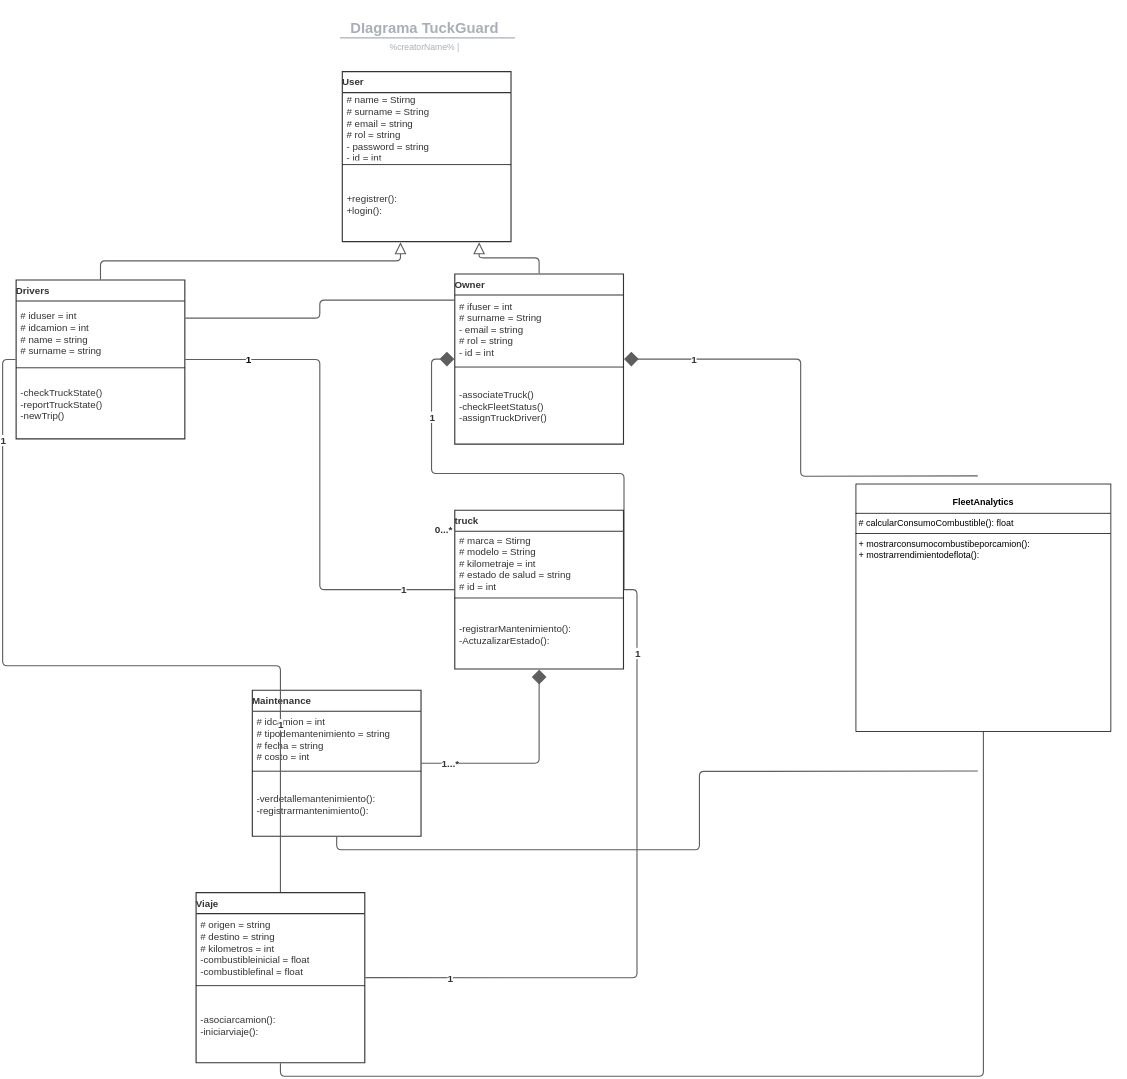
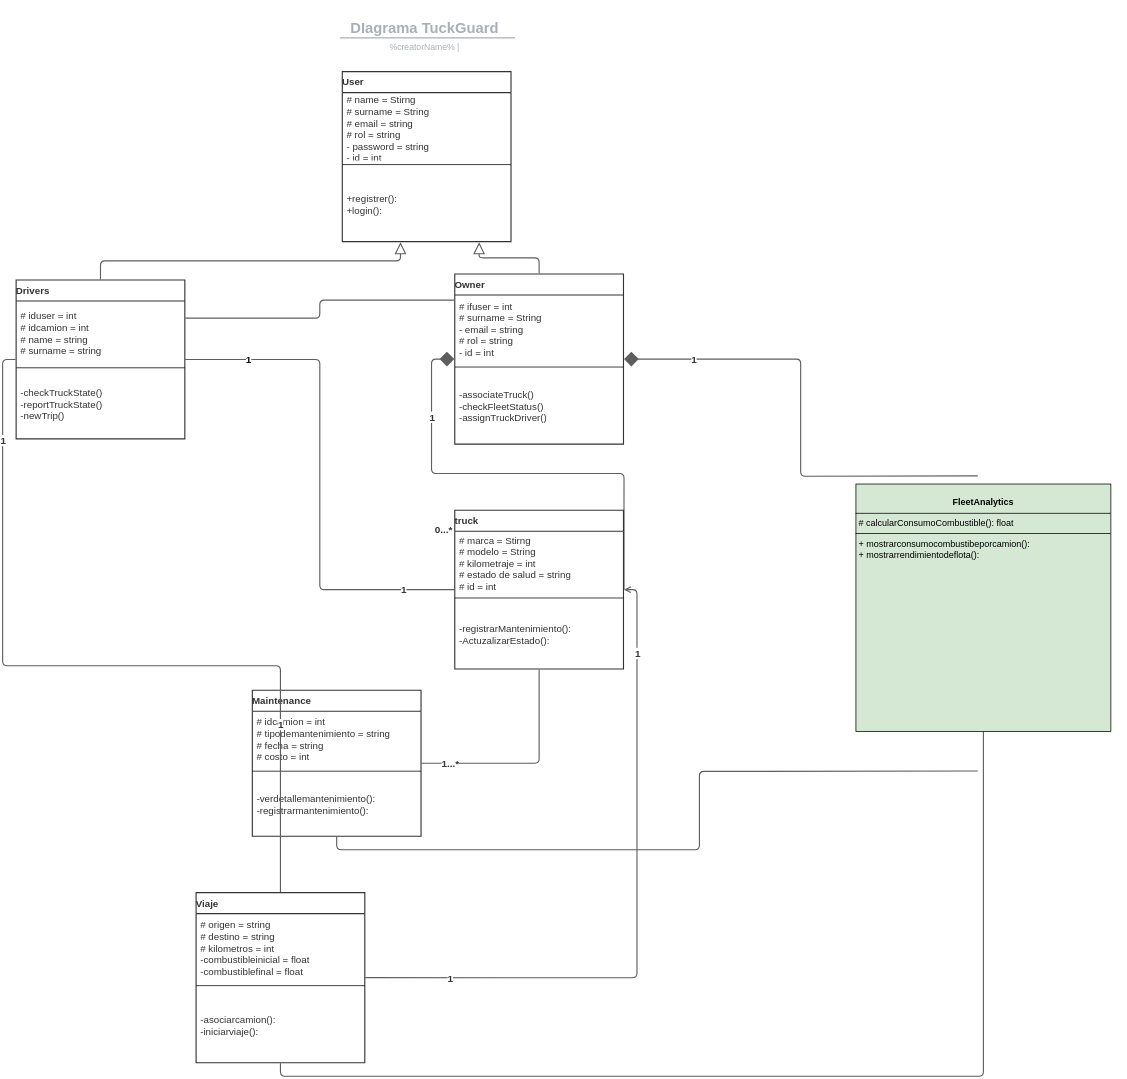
(628, 590) -> (629, 590)
(984, 608) -> (984, 608)
(539, 684) -> (539, 677)
